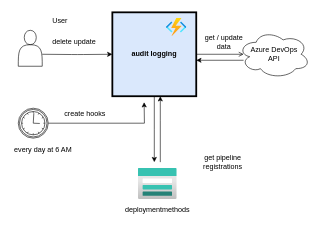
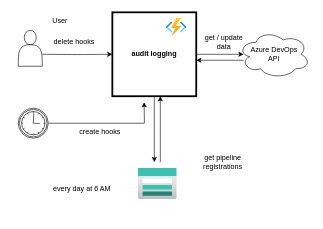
(74, 42) -> (74, 42)
(154, 54) -> (154, 54)
(239, 54) -> (238, 54)
(85, 114) -> (100, 132)
(43, 150) -> (82, 189)
(158, 210) -> none
